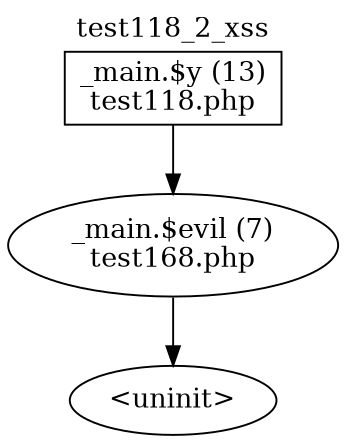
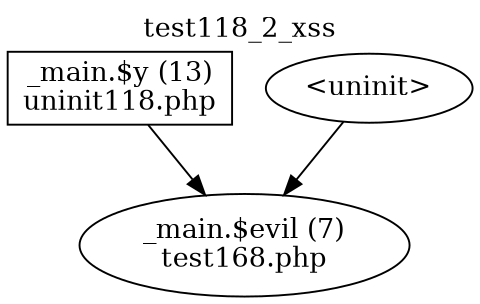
(173, 88) -> (120, 88)
(173, 322) -> (320, 151)
